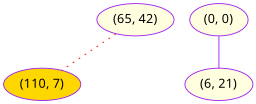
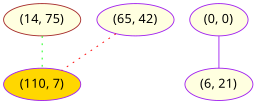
none -> (42, 20)
